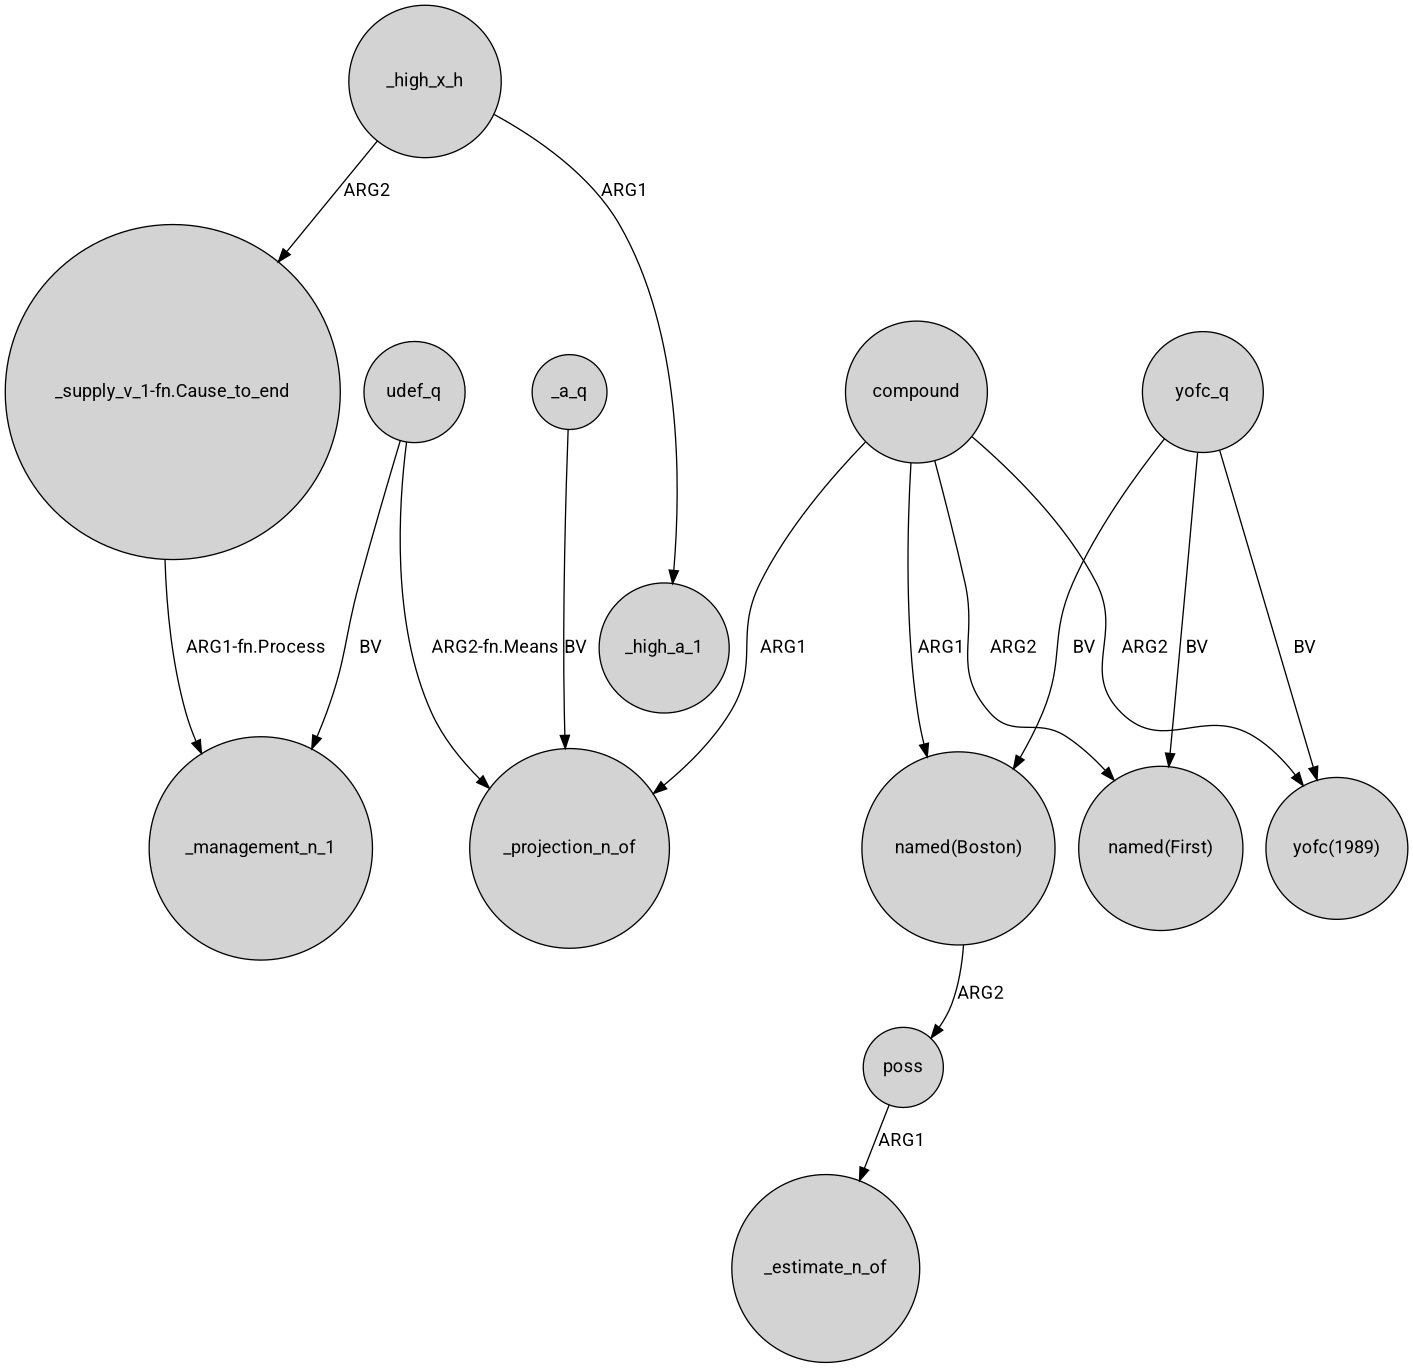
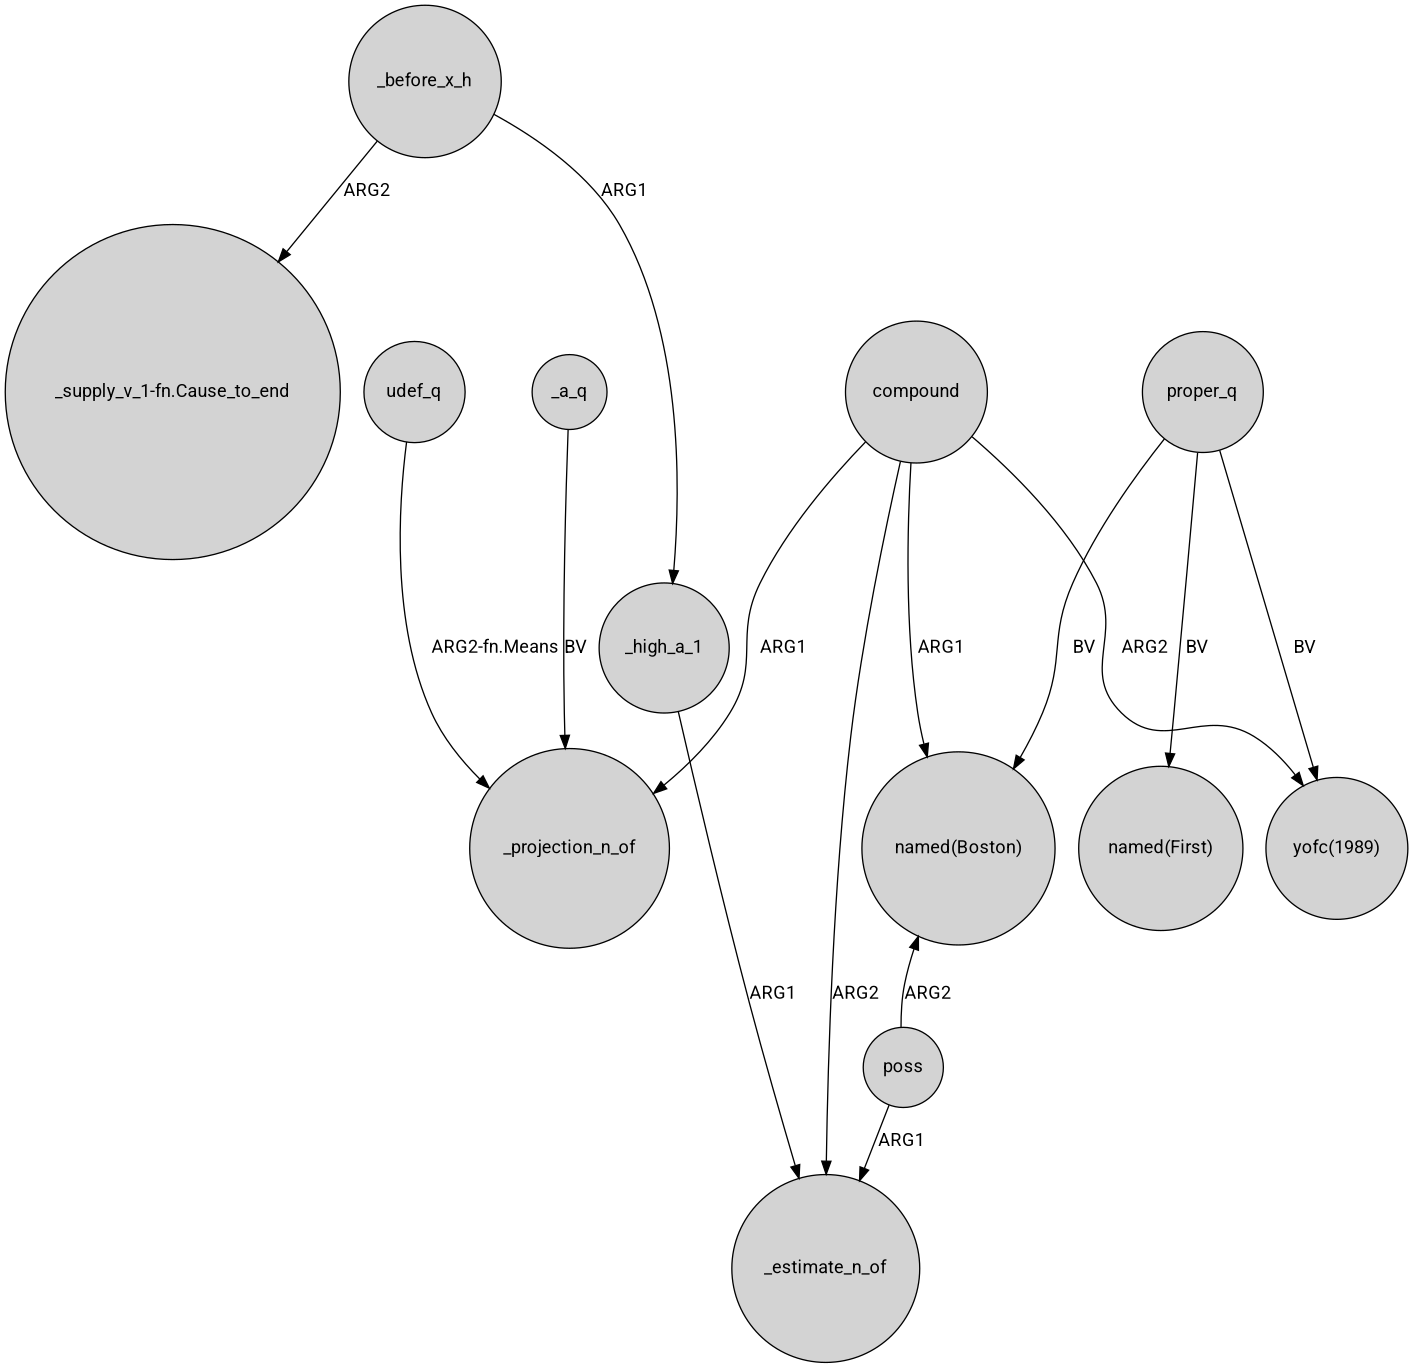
(425, 82) -> (425, 82)
(1203, 392) -> (1203, 392)
(968, 654) -> (843, 809)
(261, 848) -> none
none -> (733, 940)
(957, 988) -> (904, 988)
